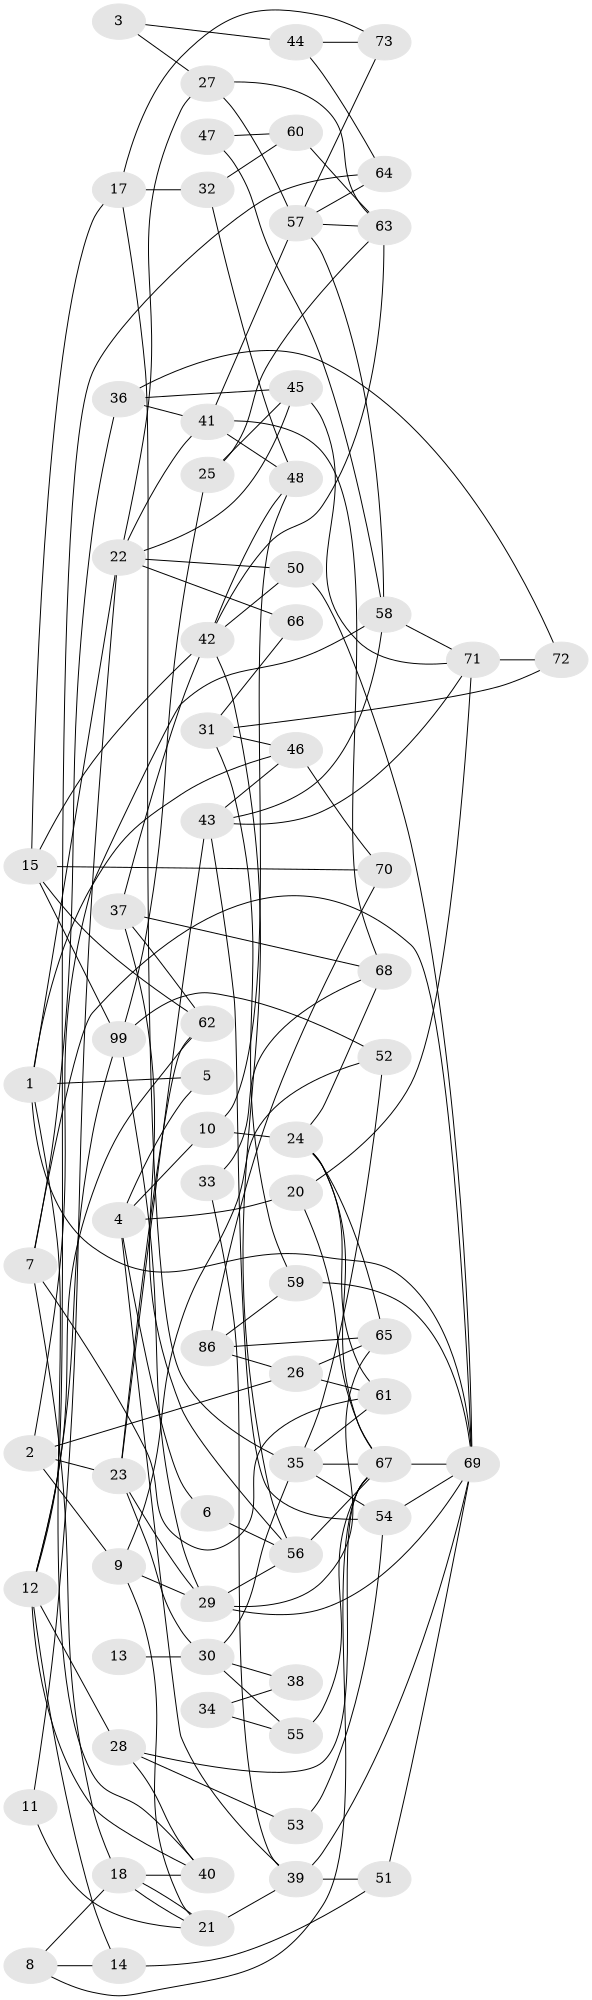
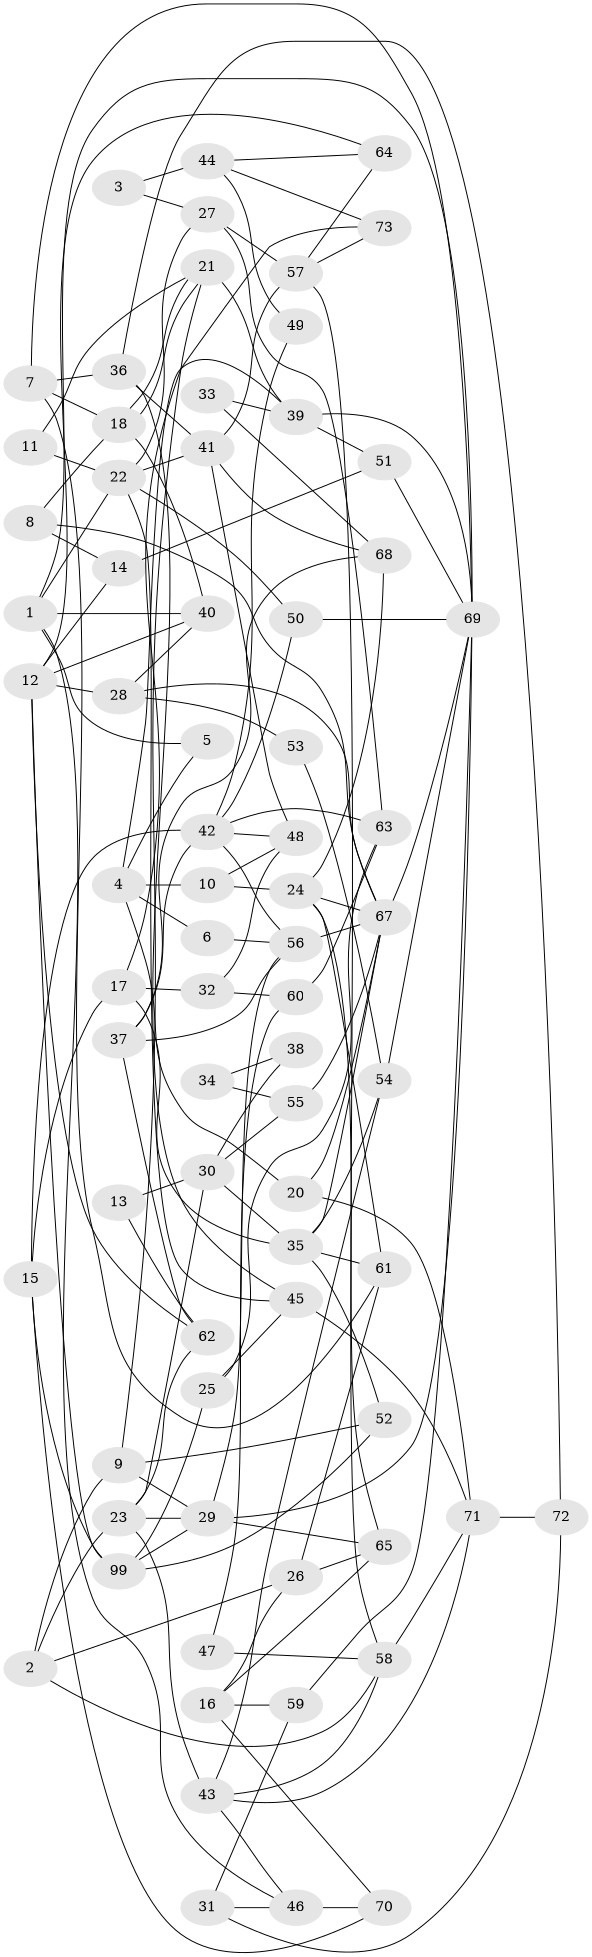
(340, 225) -> none
none -> (296, 326)
(296, 622) -> none
(109, 953) -> (159, 1272)
(207, 1348) -> (207, 1705)
